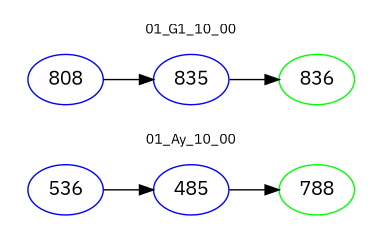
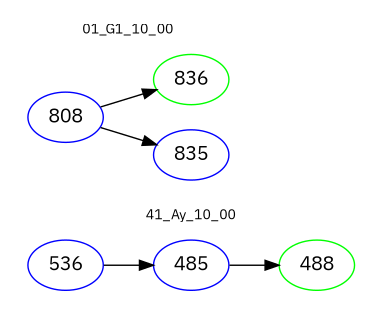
(247, 80) -> (122, 100)
(191, 140) -> (191, 216)
(317, 190) -> (317, 265)
